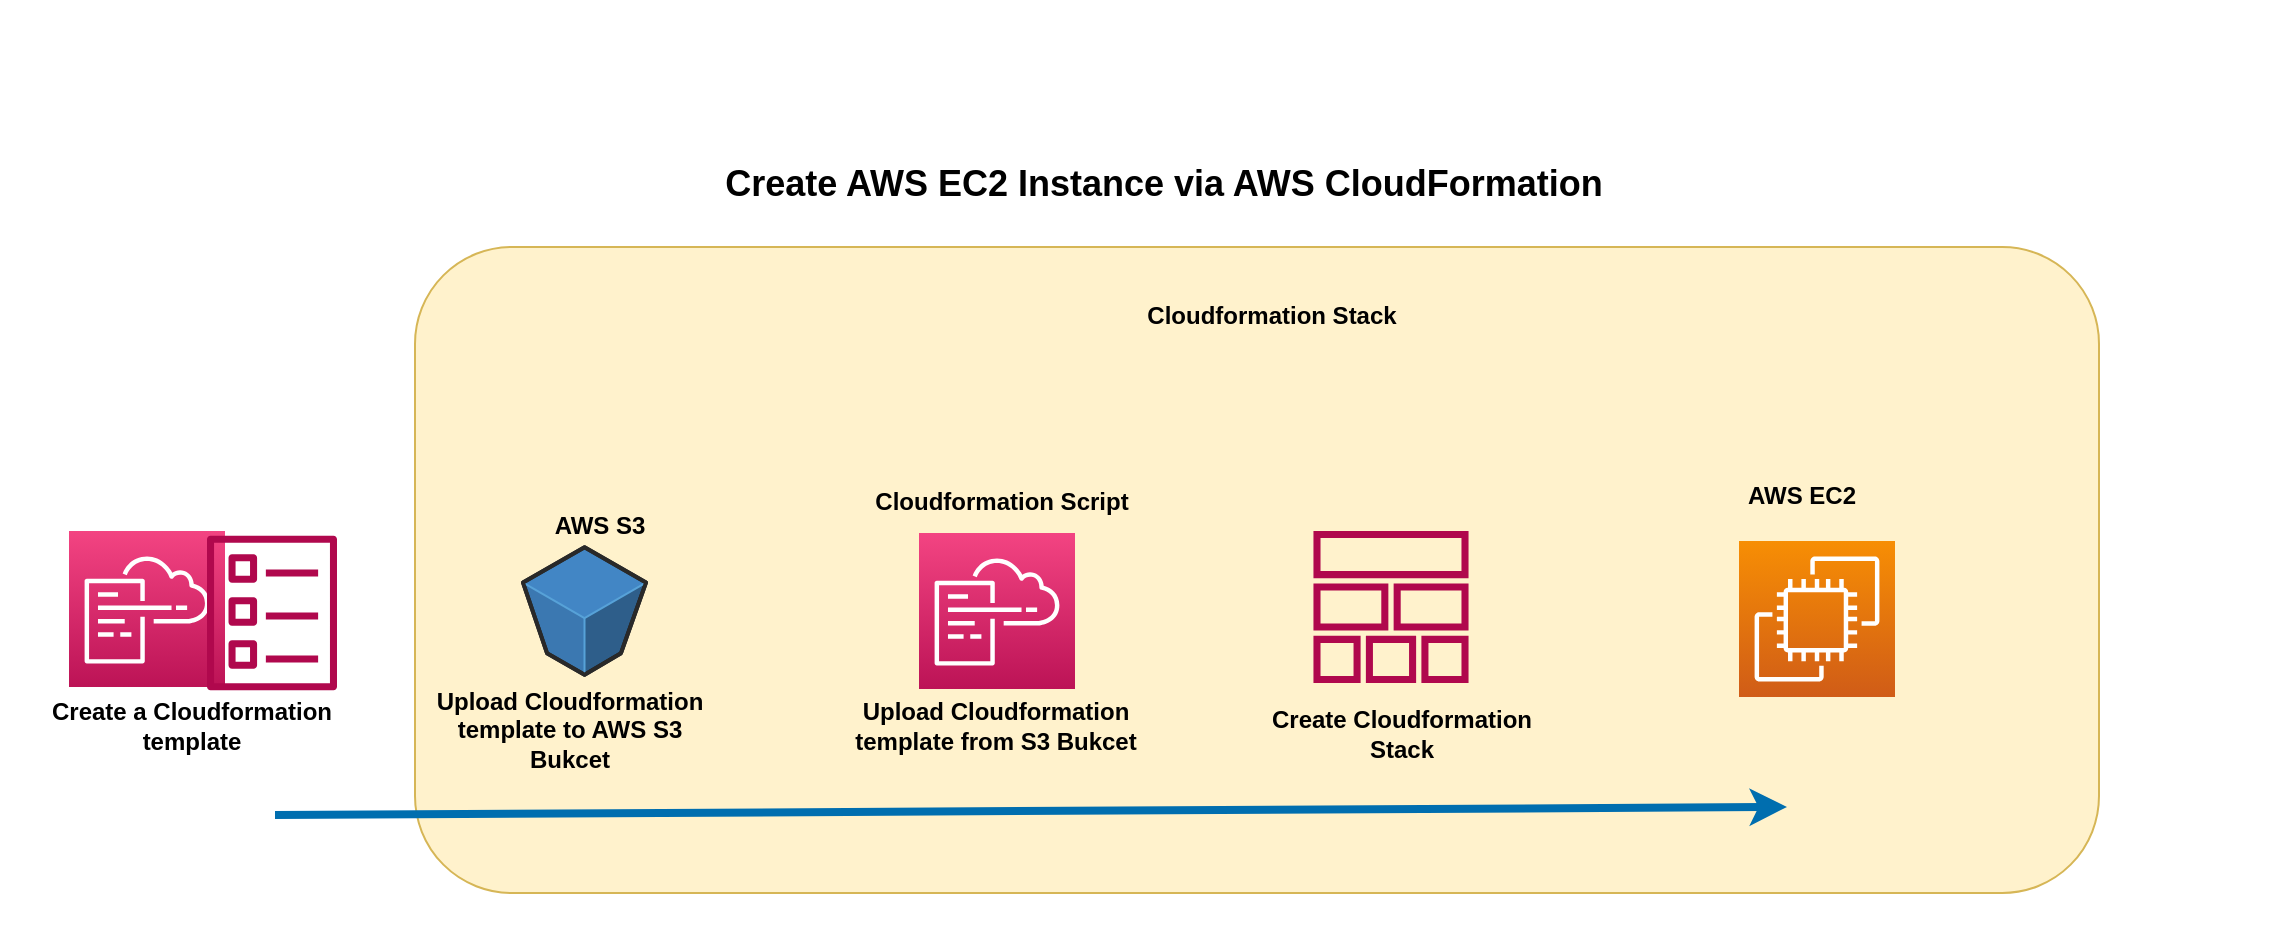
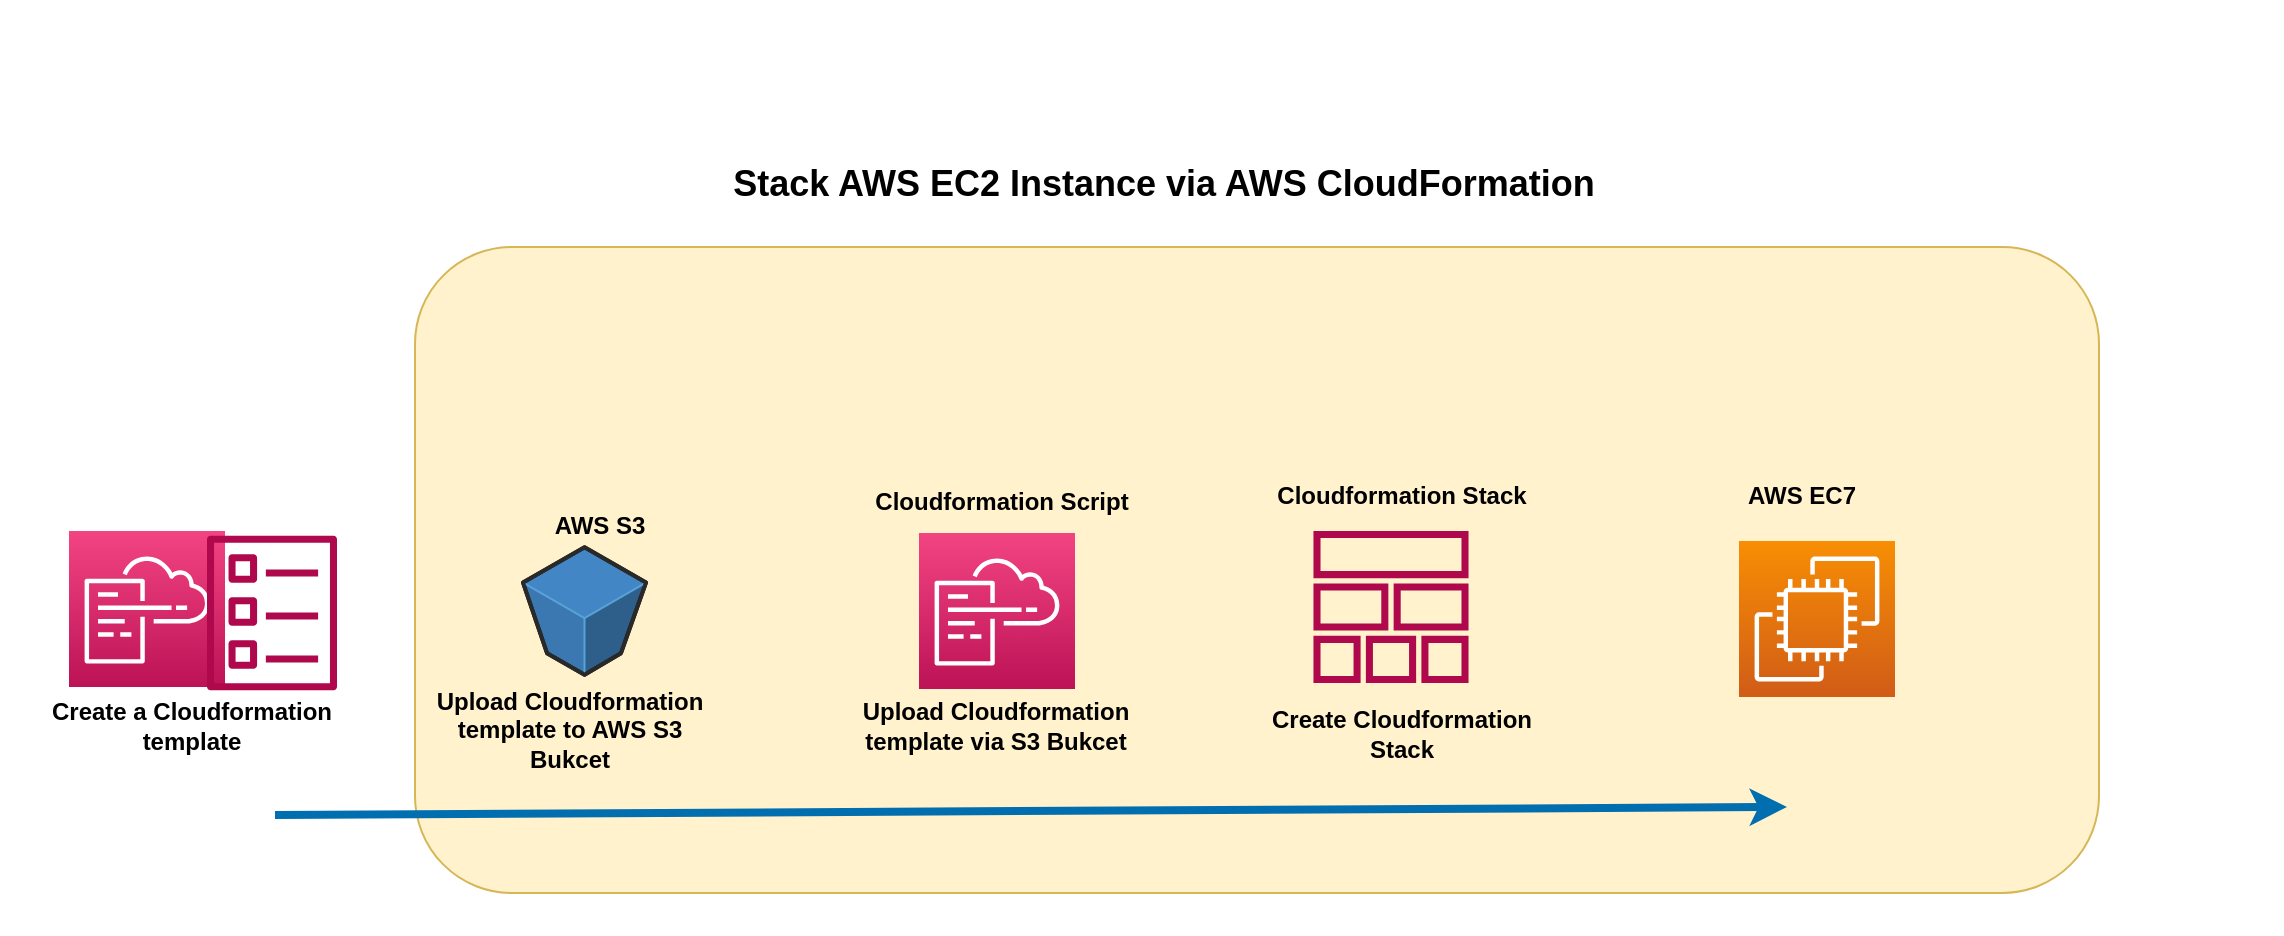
(1165, 185) -> (1165, 185)
(1273, 317) -> (1403, 497)
(1803, 497) -> (1803, 497)
(997, 727) -> (997, 727)
